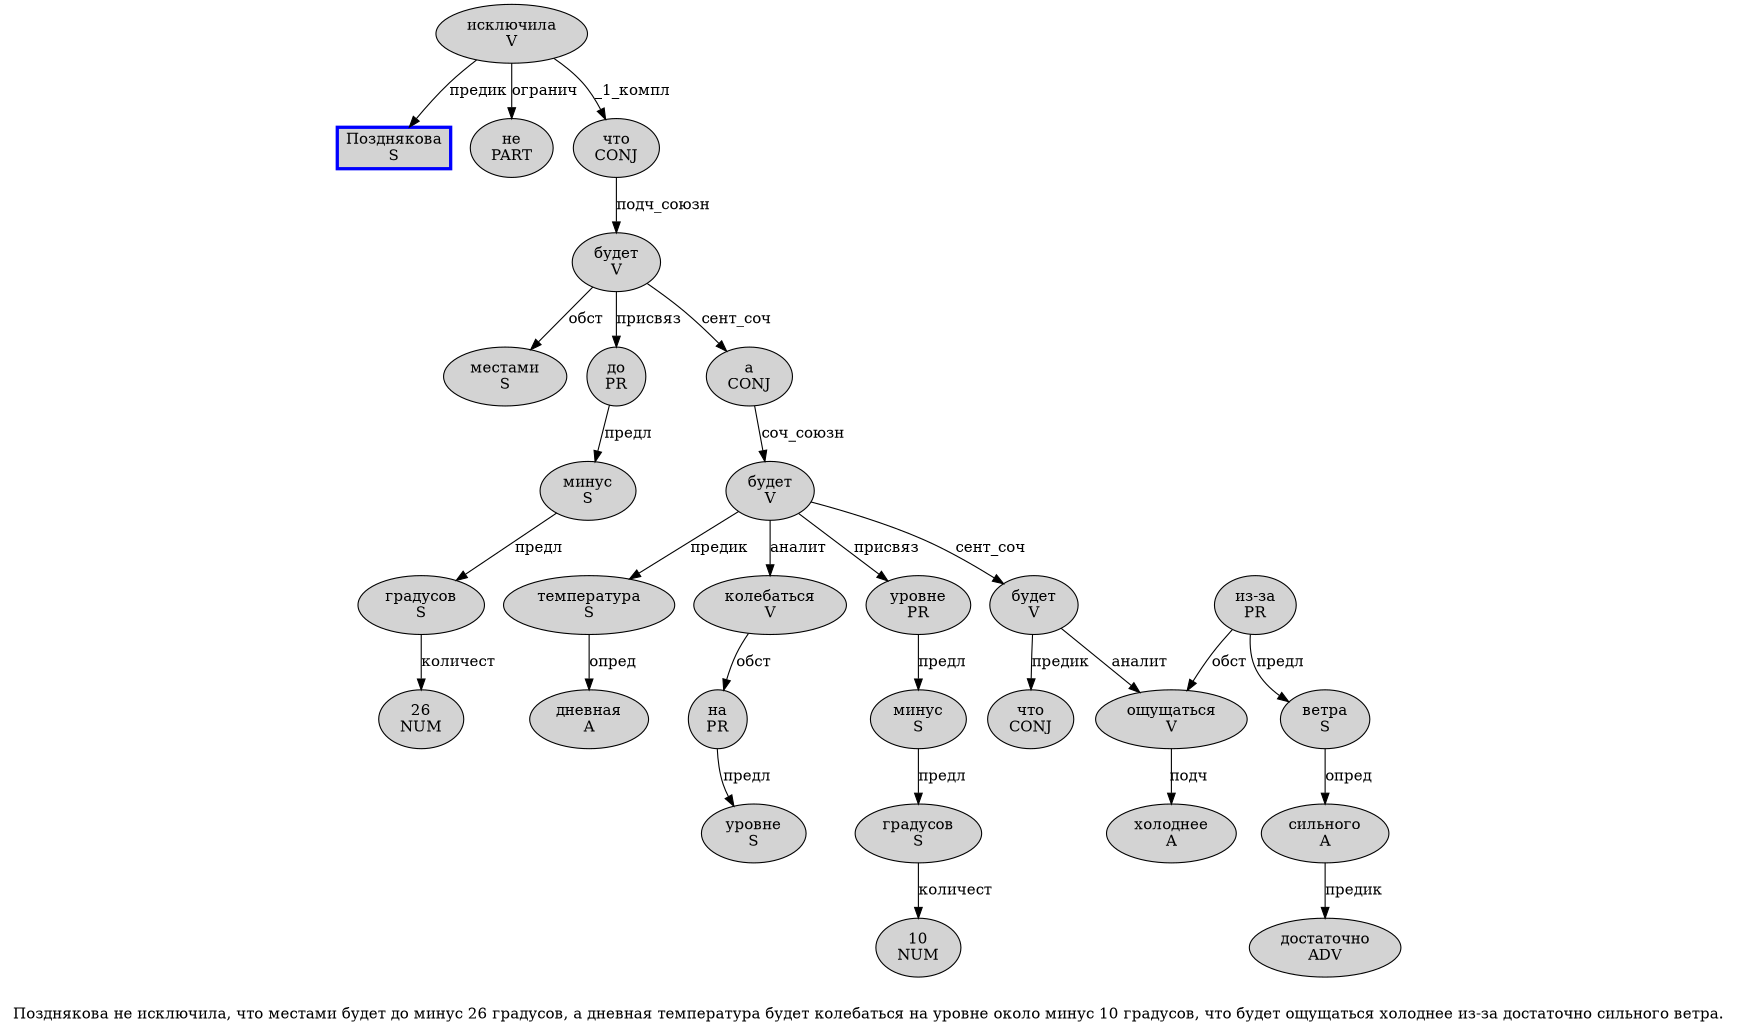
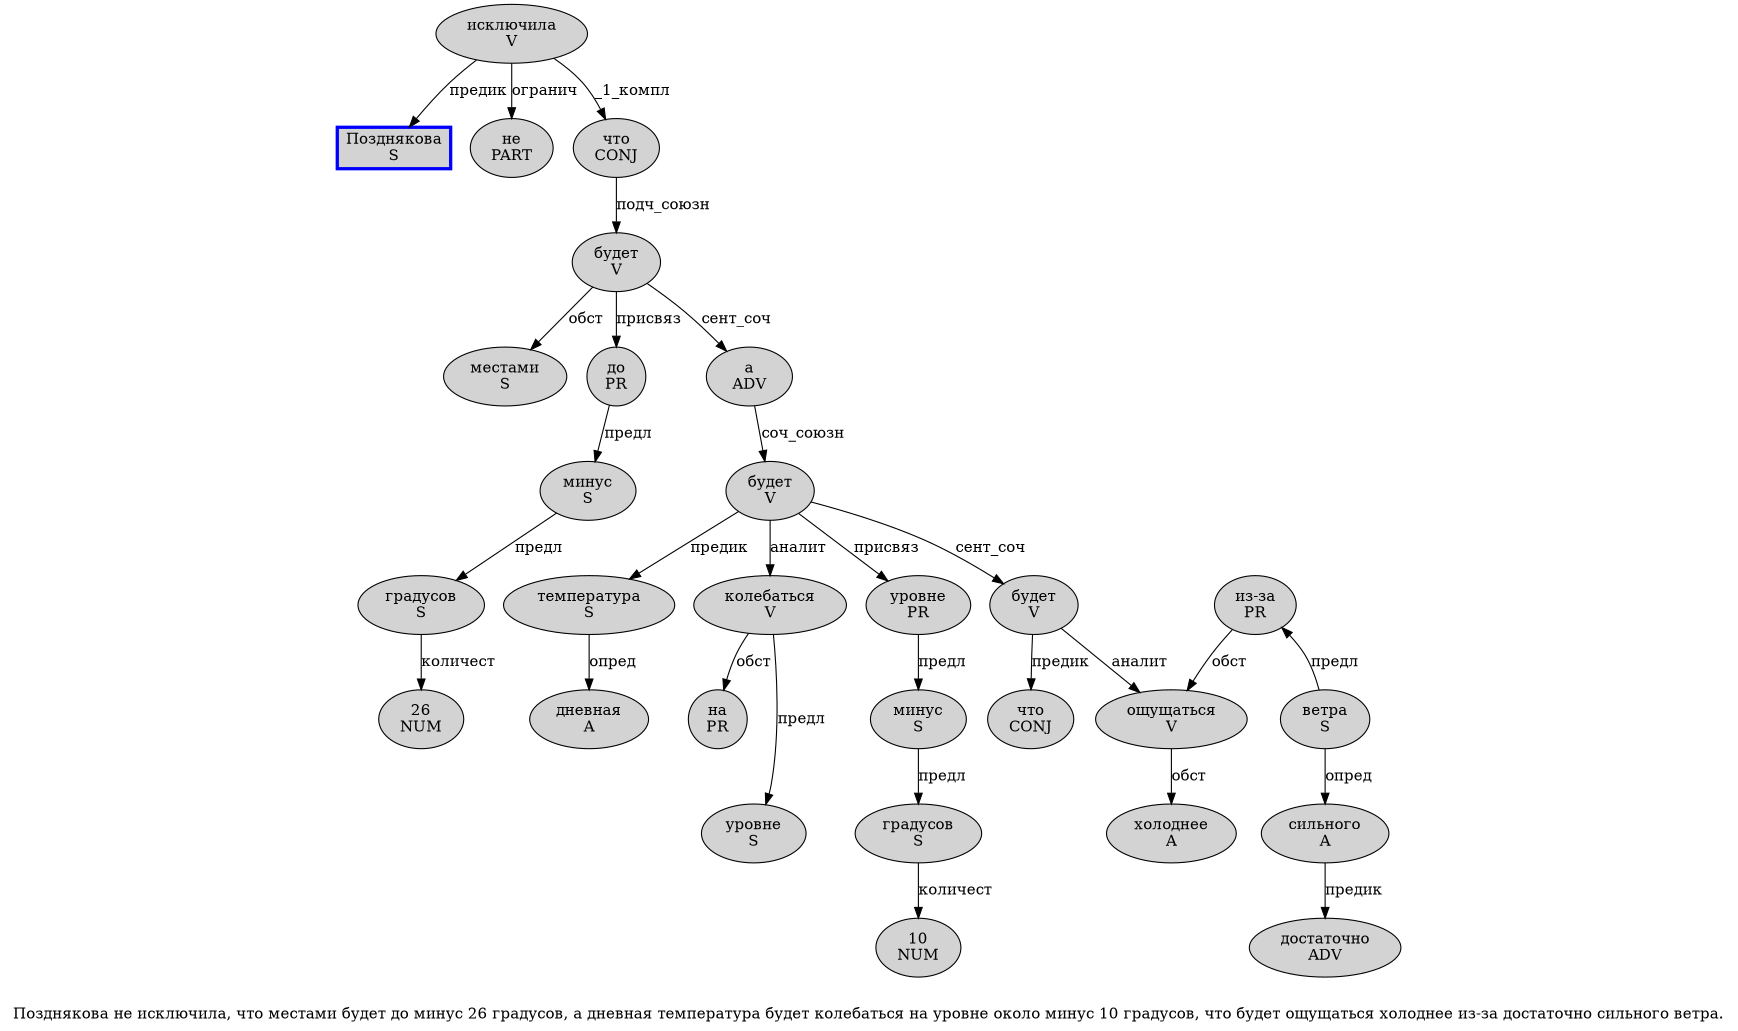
(749, 377) -> (749, 377)
(1256, 669) -> (1308, 661)
(720, 773) -> (777, 714)
(1189, 776) -> (1189, 776)
